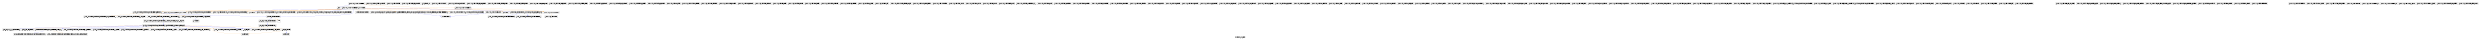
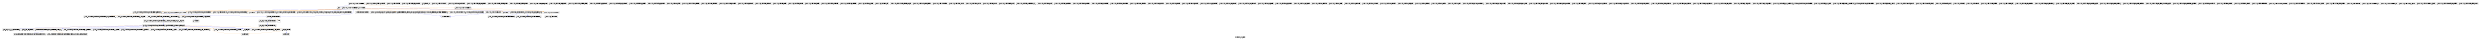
none -> (2044, 4)
none -> (2278, 4)
